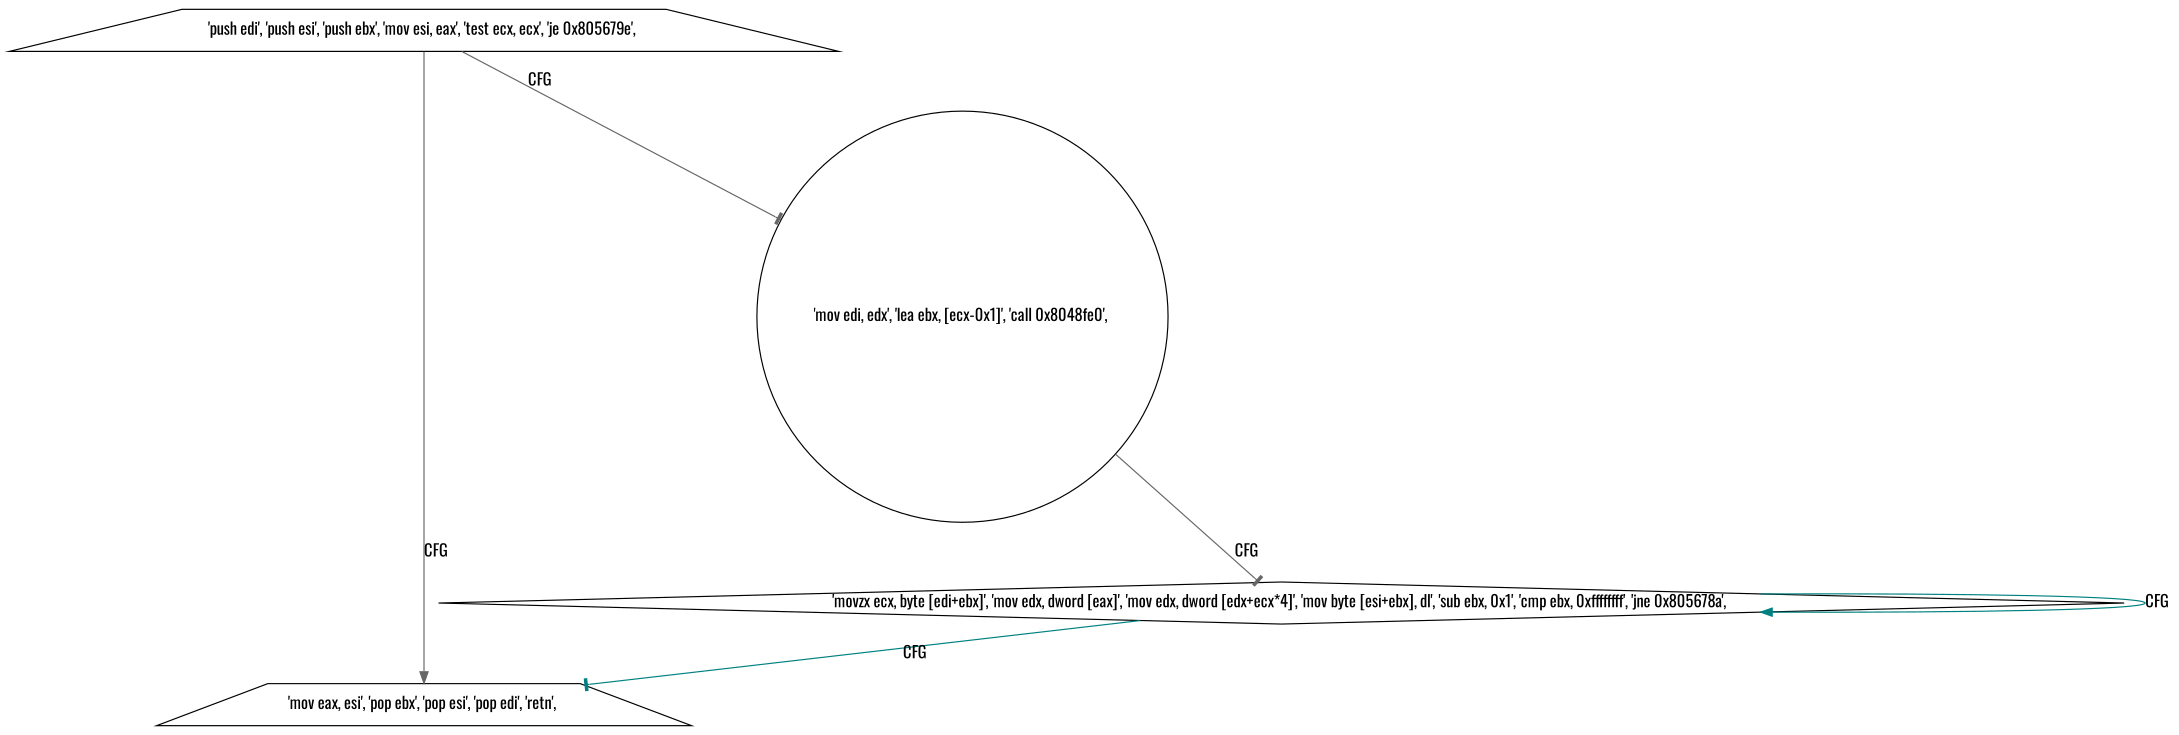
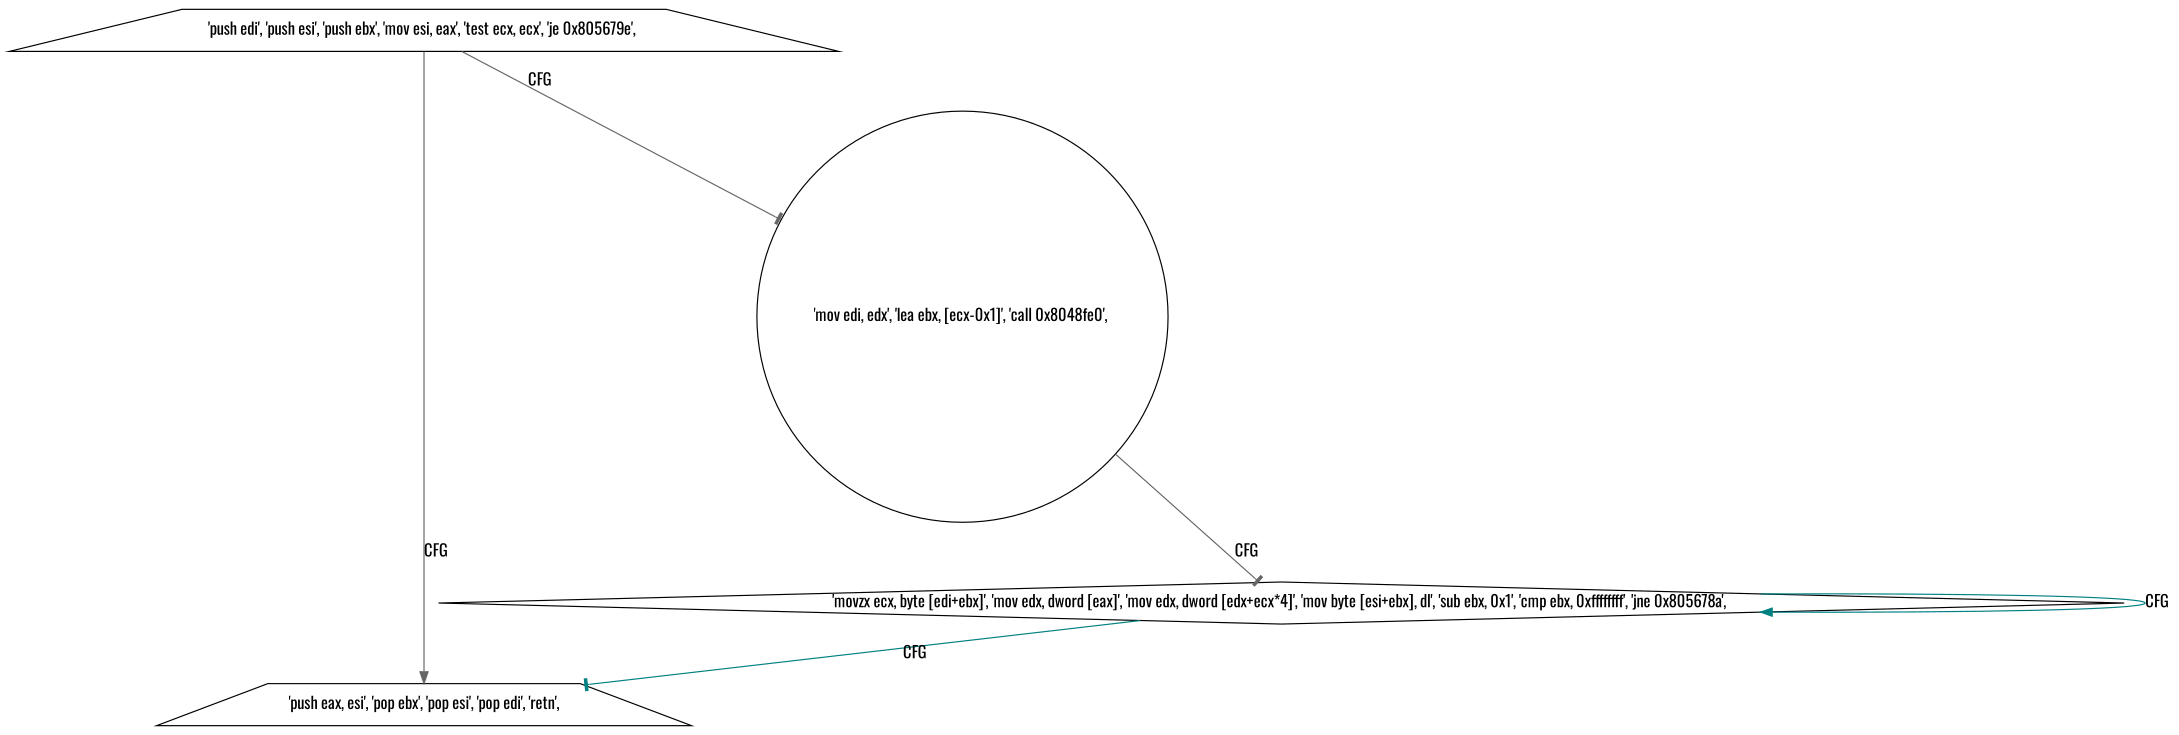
(424, 705) -> (424, 705)
